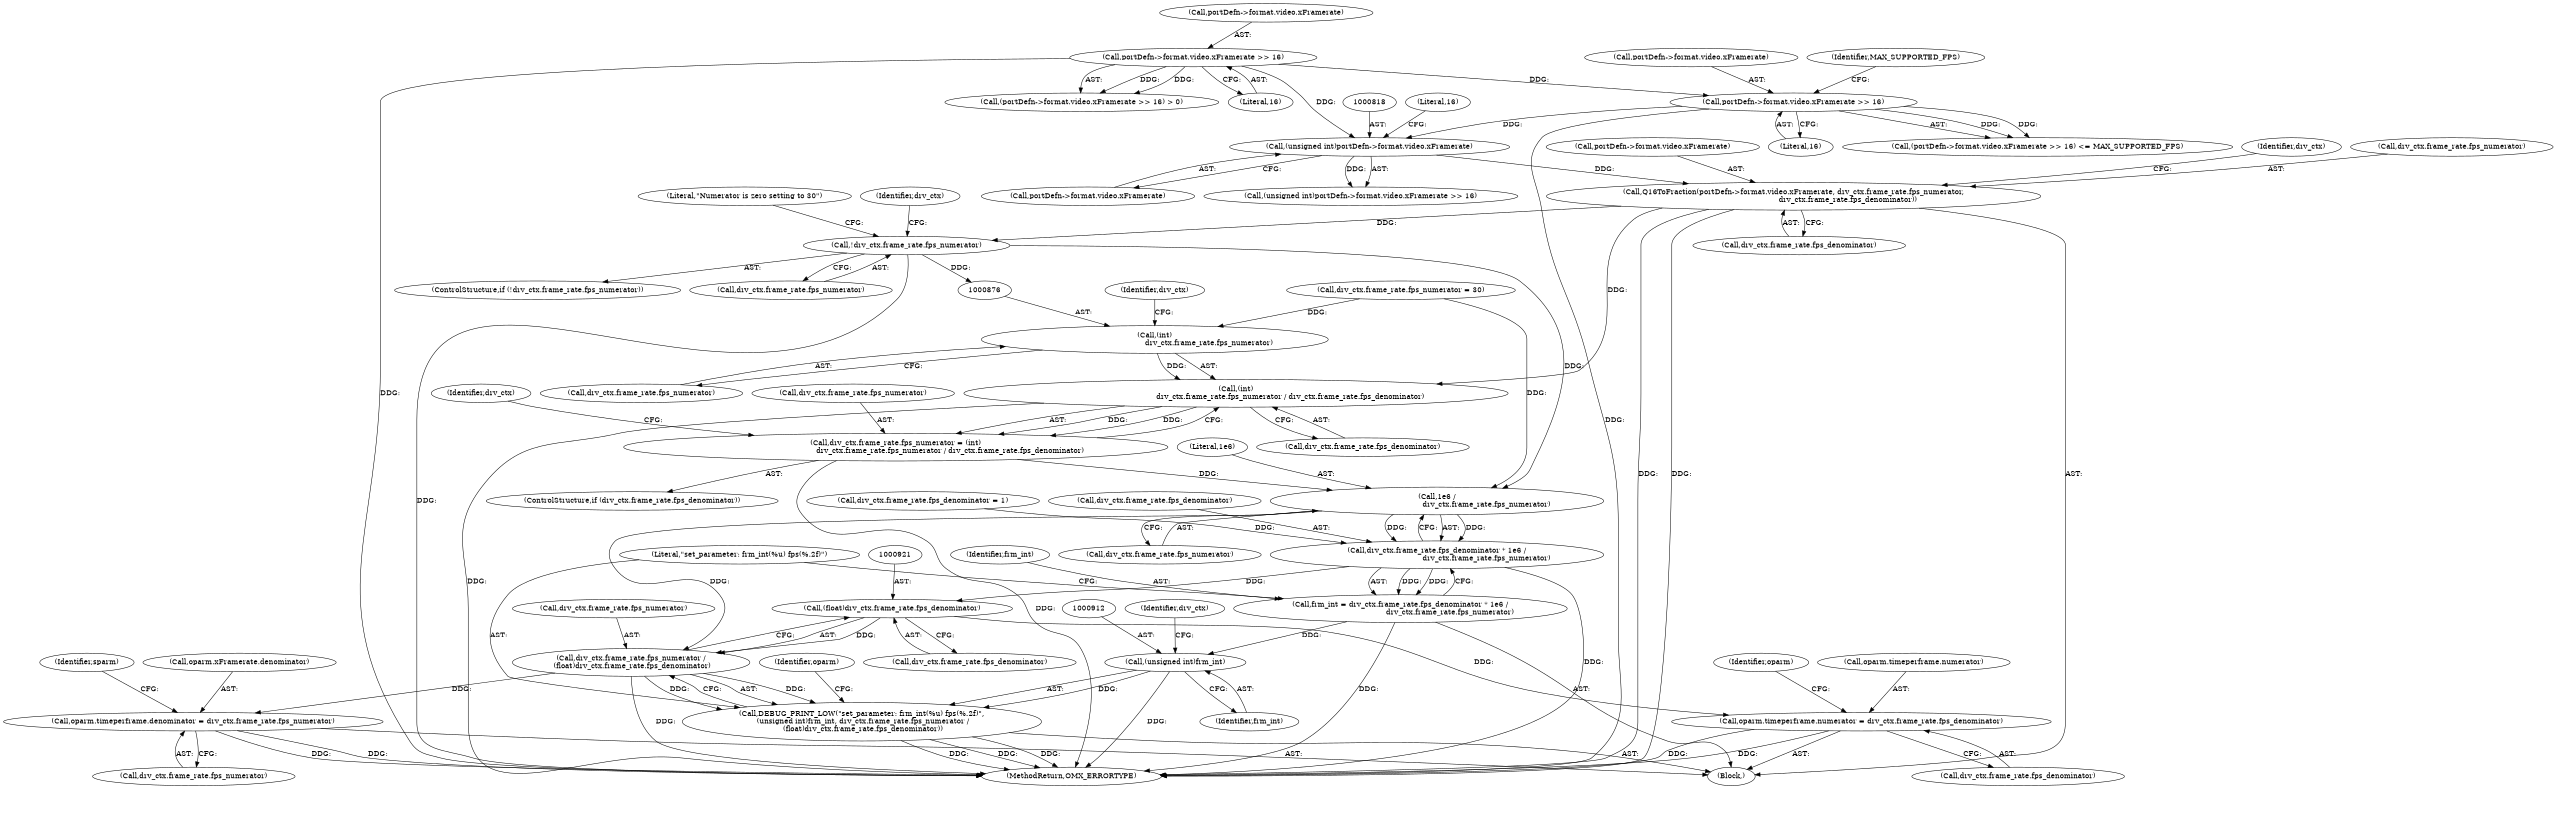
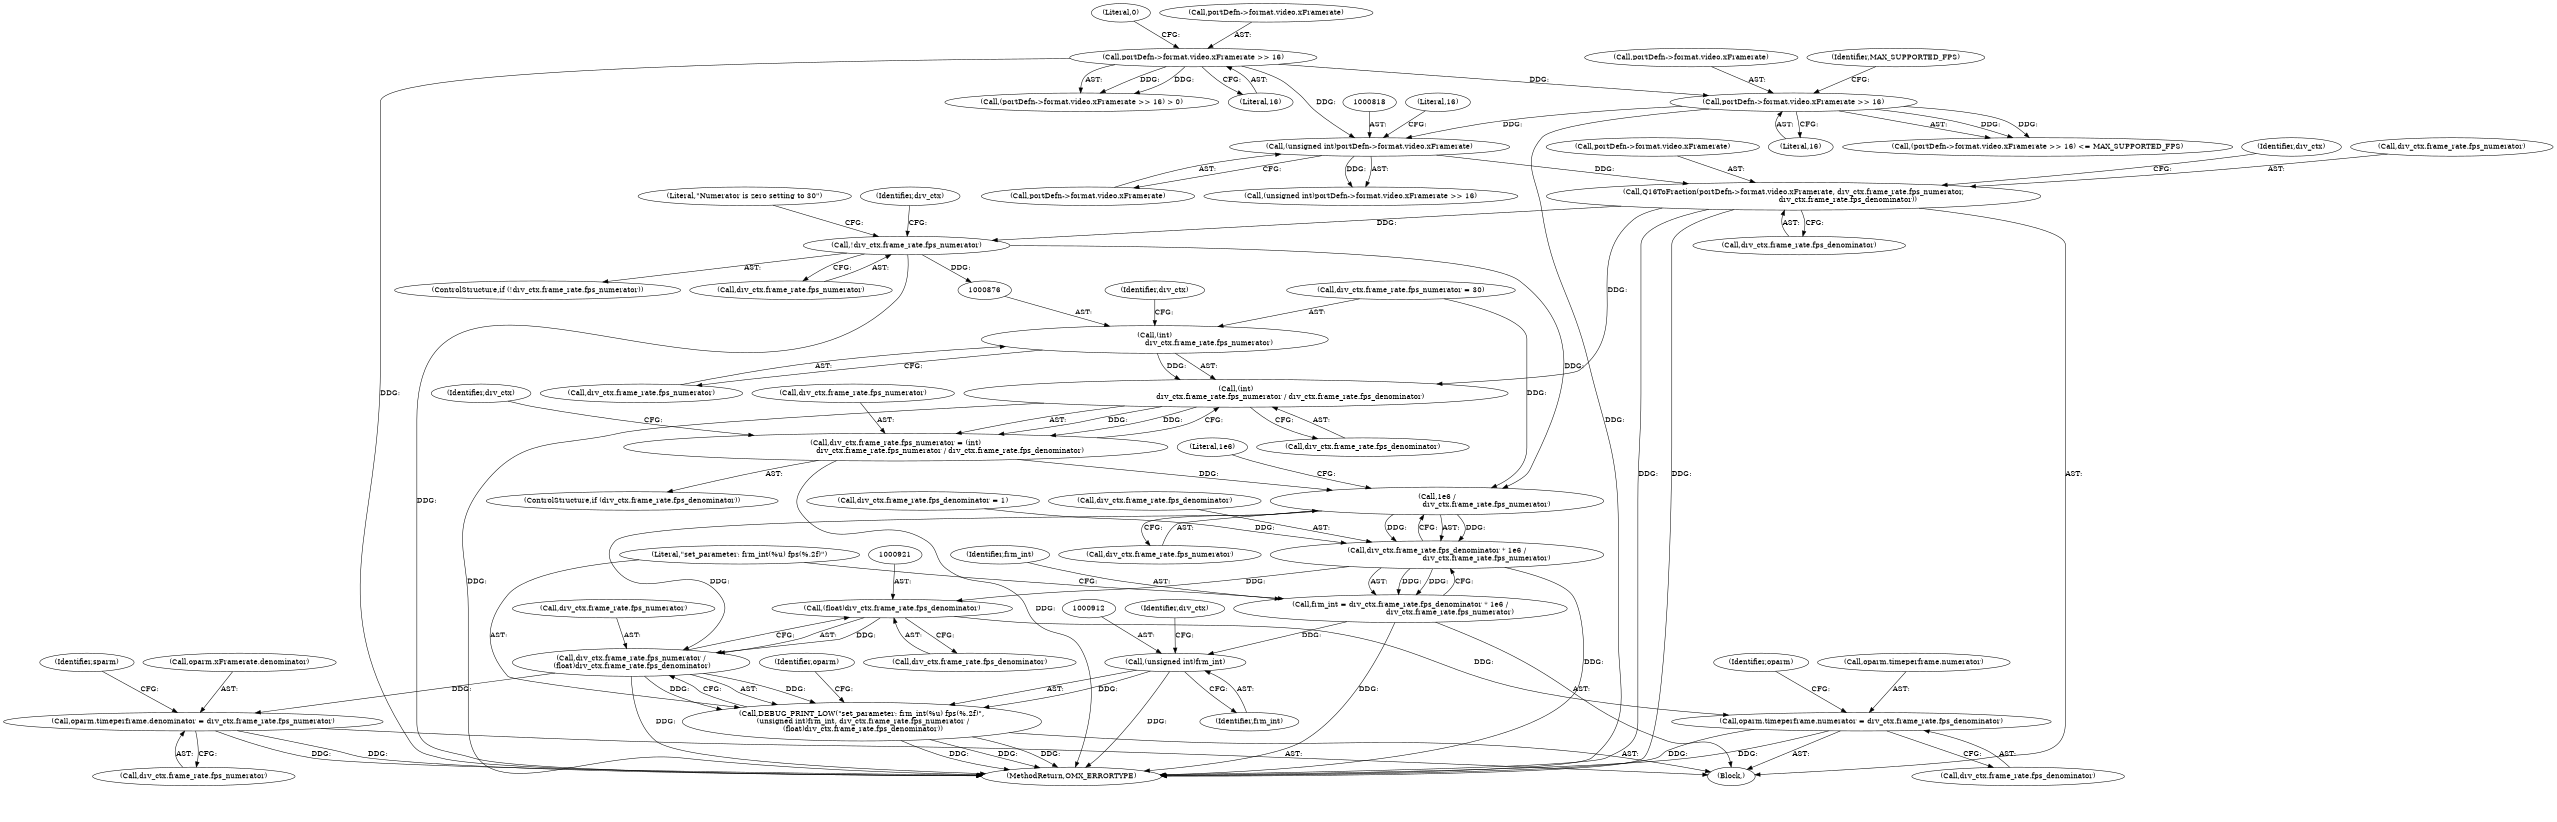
none -> (1121, 13)
(1318, 313) -> (1318, 313)
(1327, 474) -> (1327, 474)
